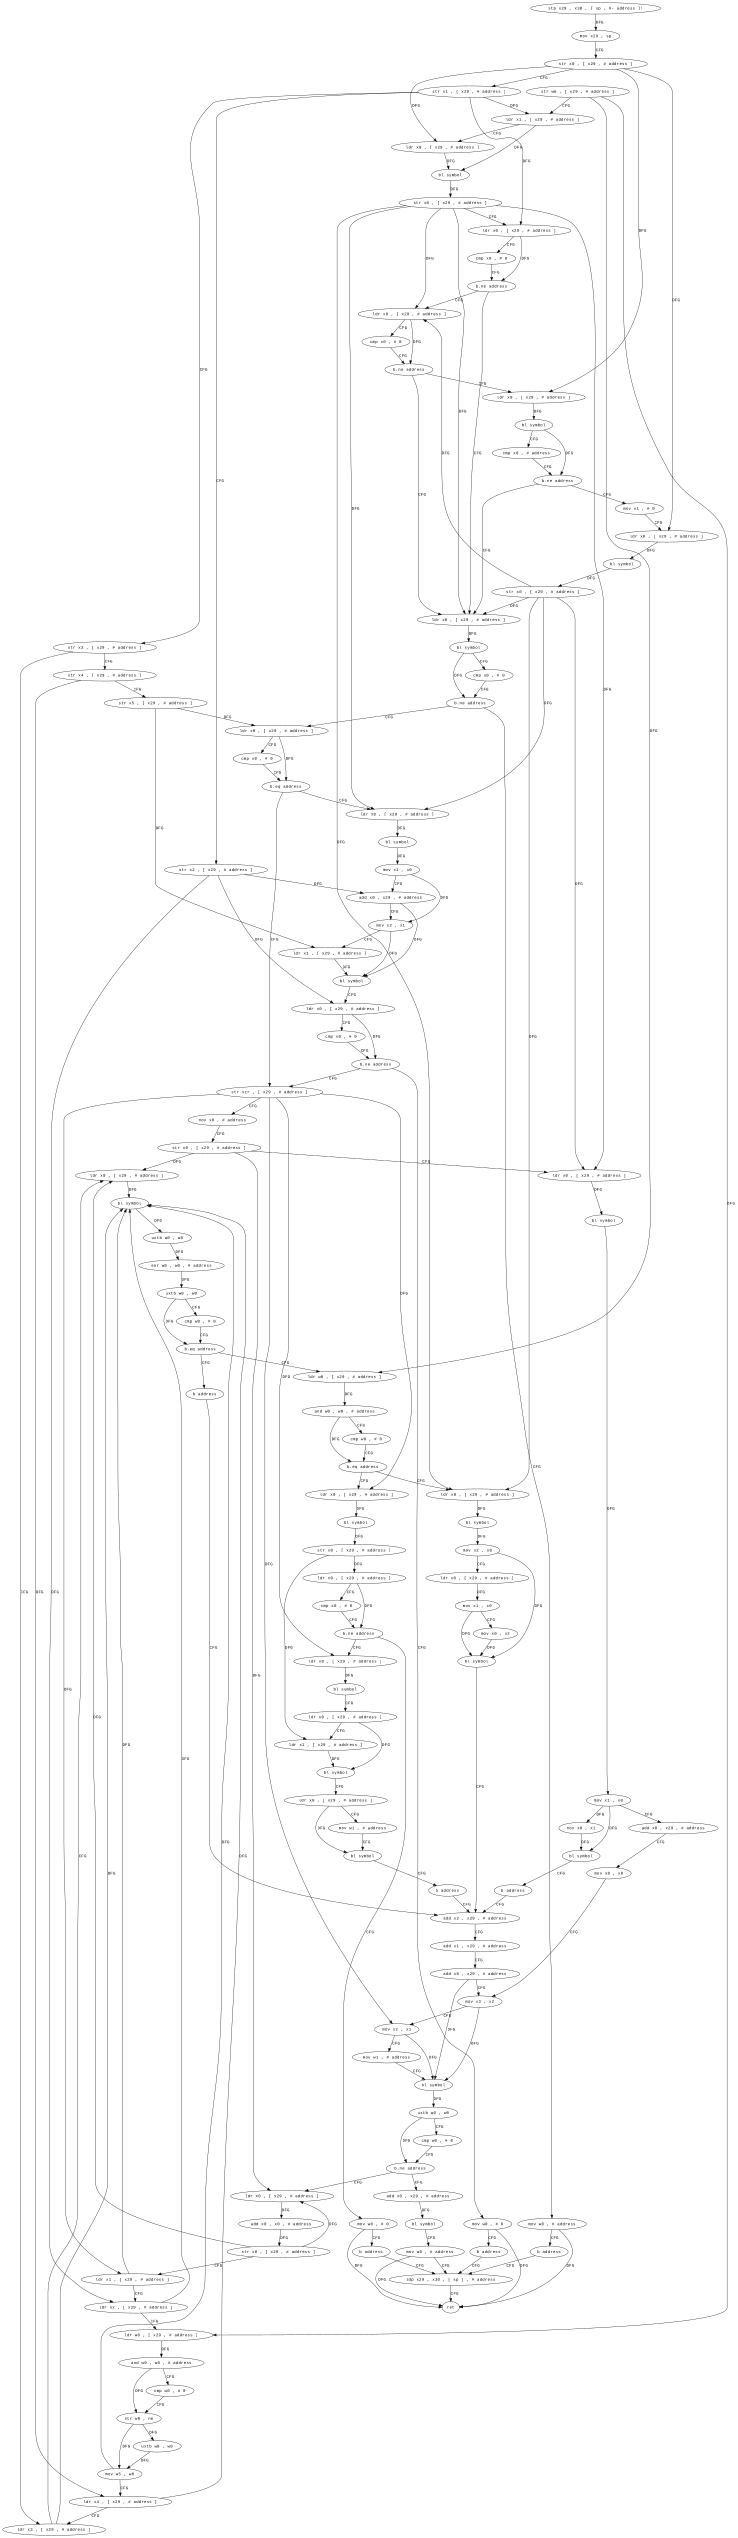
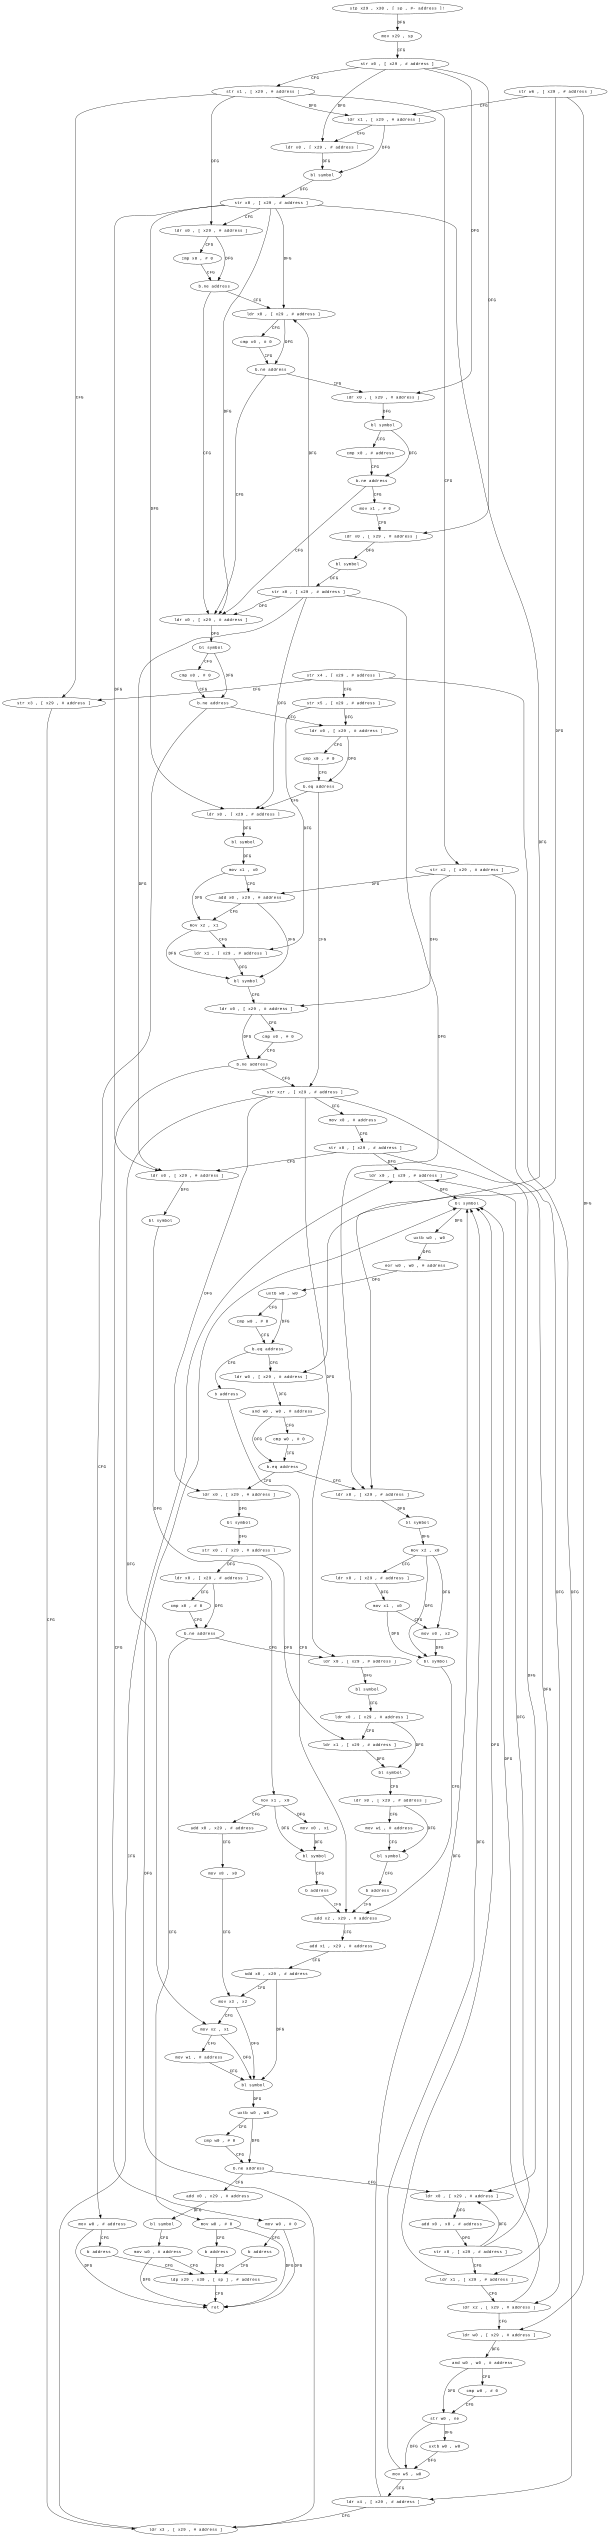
(105, 660) -> (207, 692)
none -> (443, 1589)
